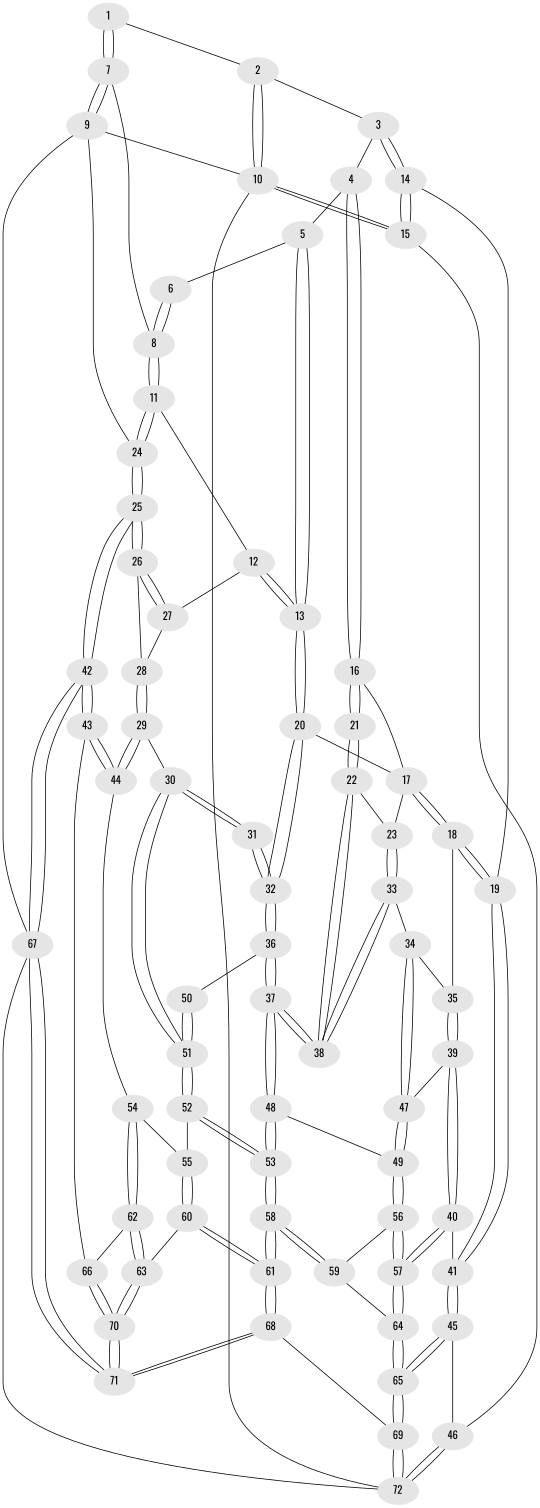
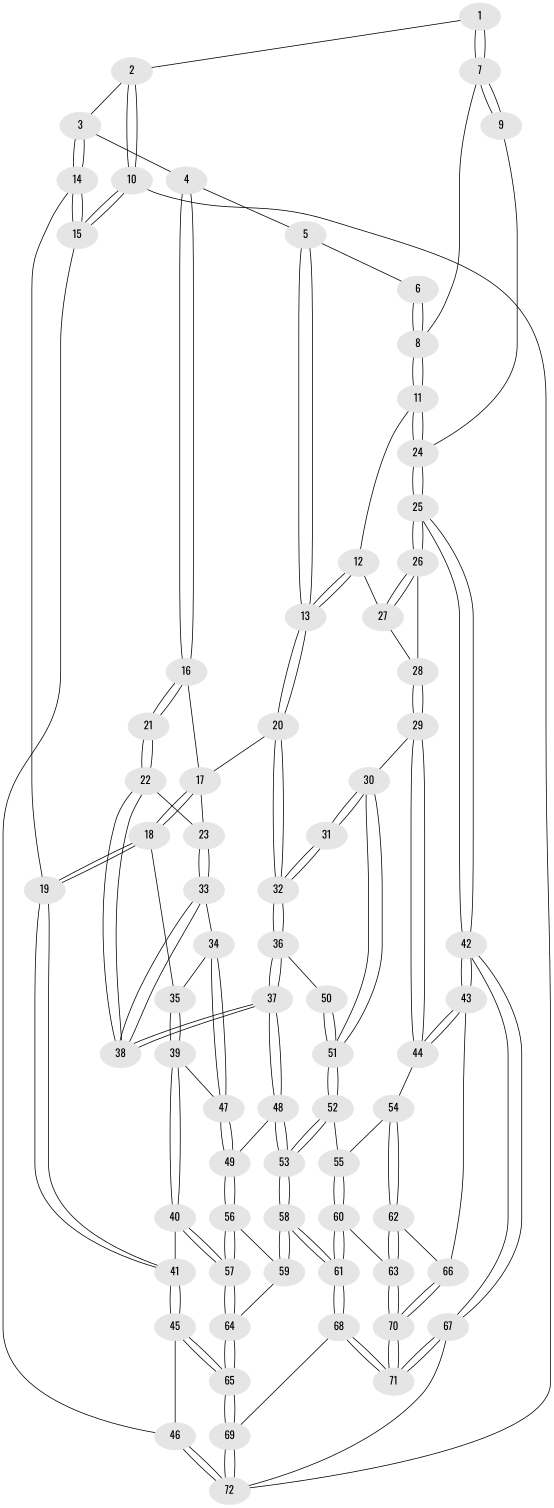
(173, 153) -> none
(3, 522) -> none
